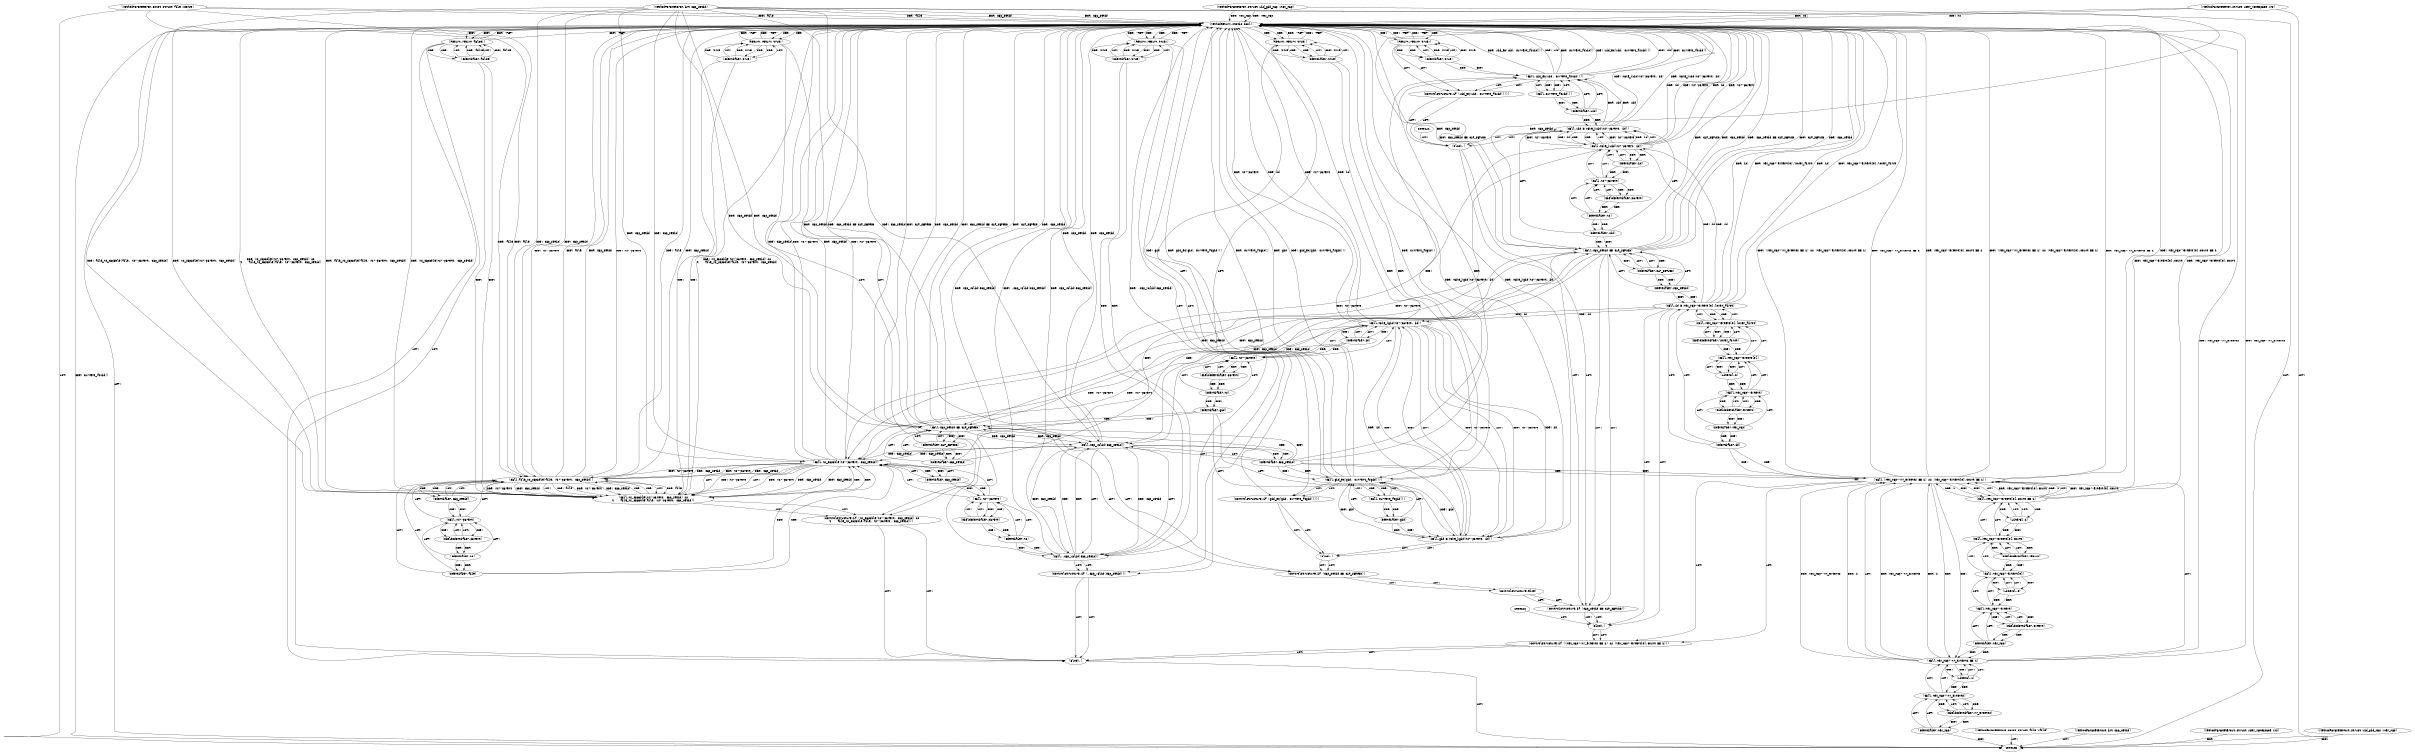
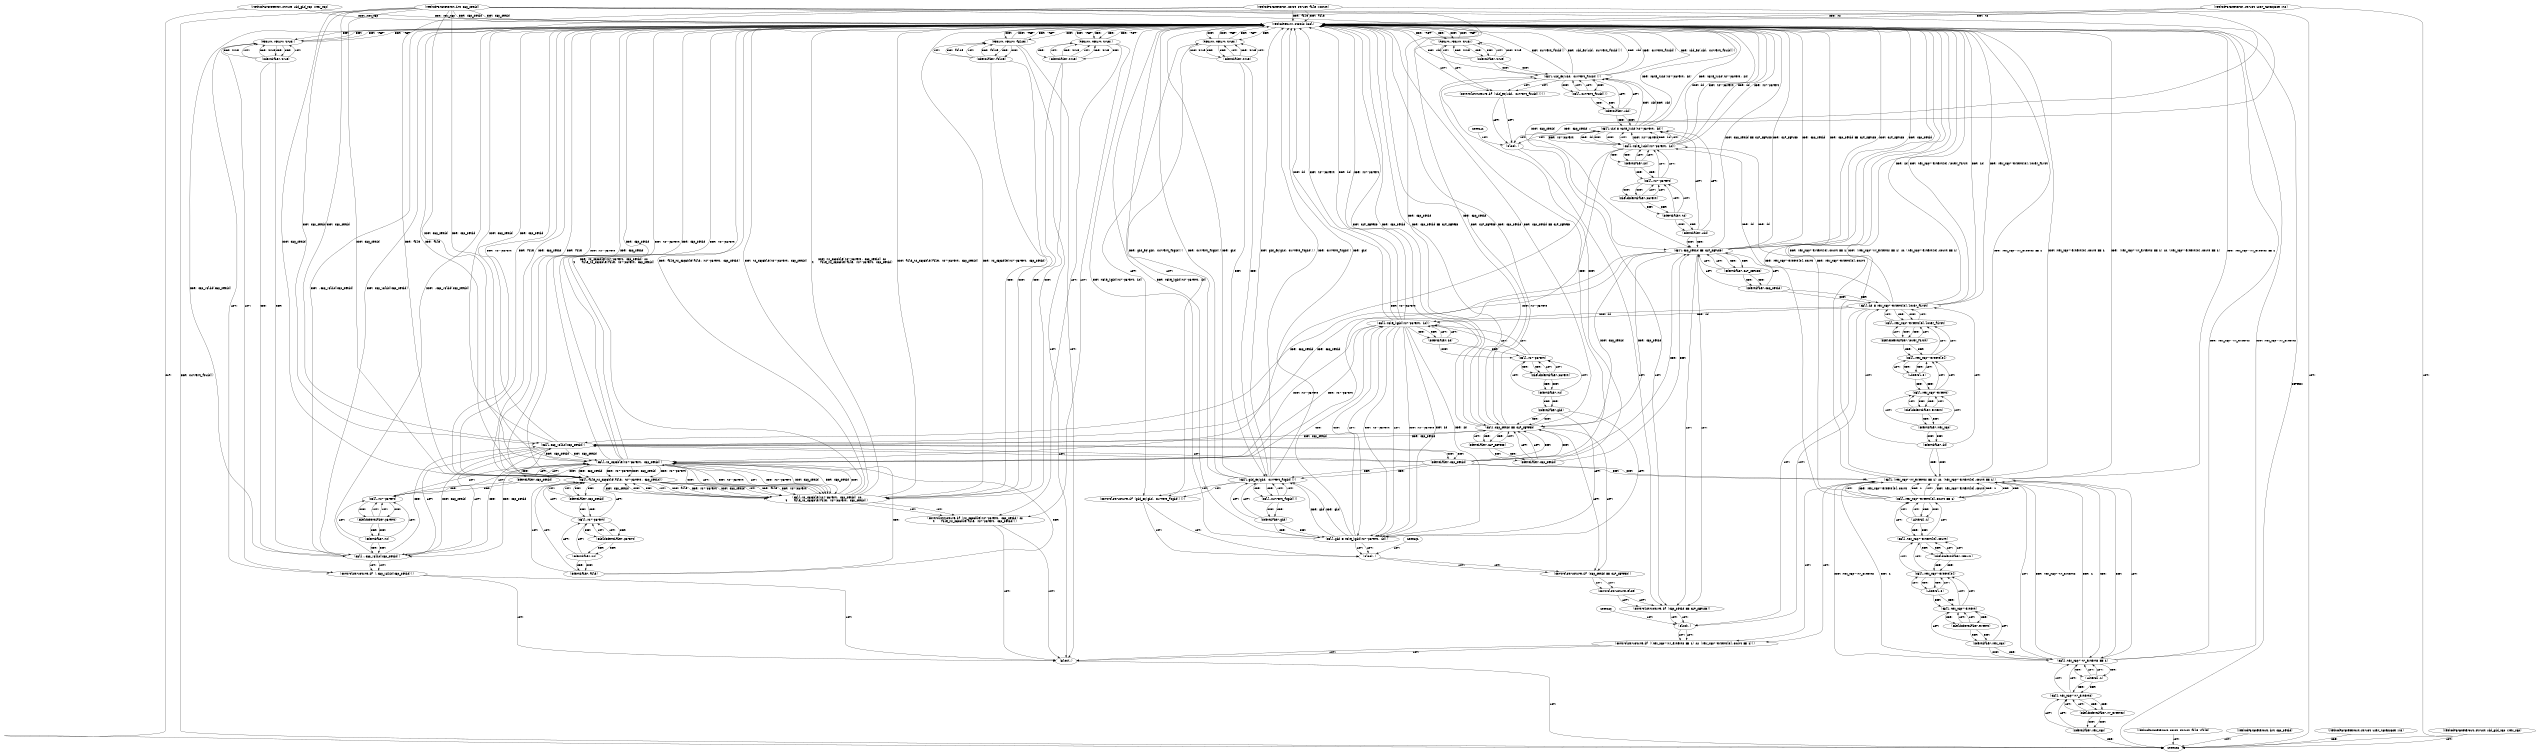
(118, 384) -> (2298, 384)
none -> (1413, 539)
(2326, 739) -> (2450, 739)
